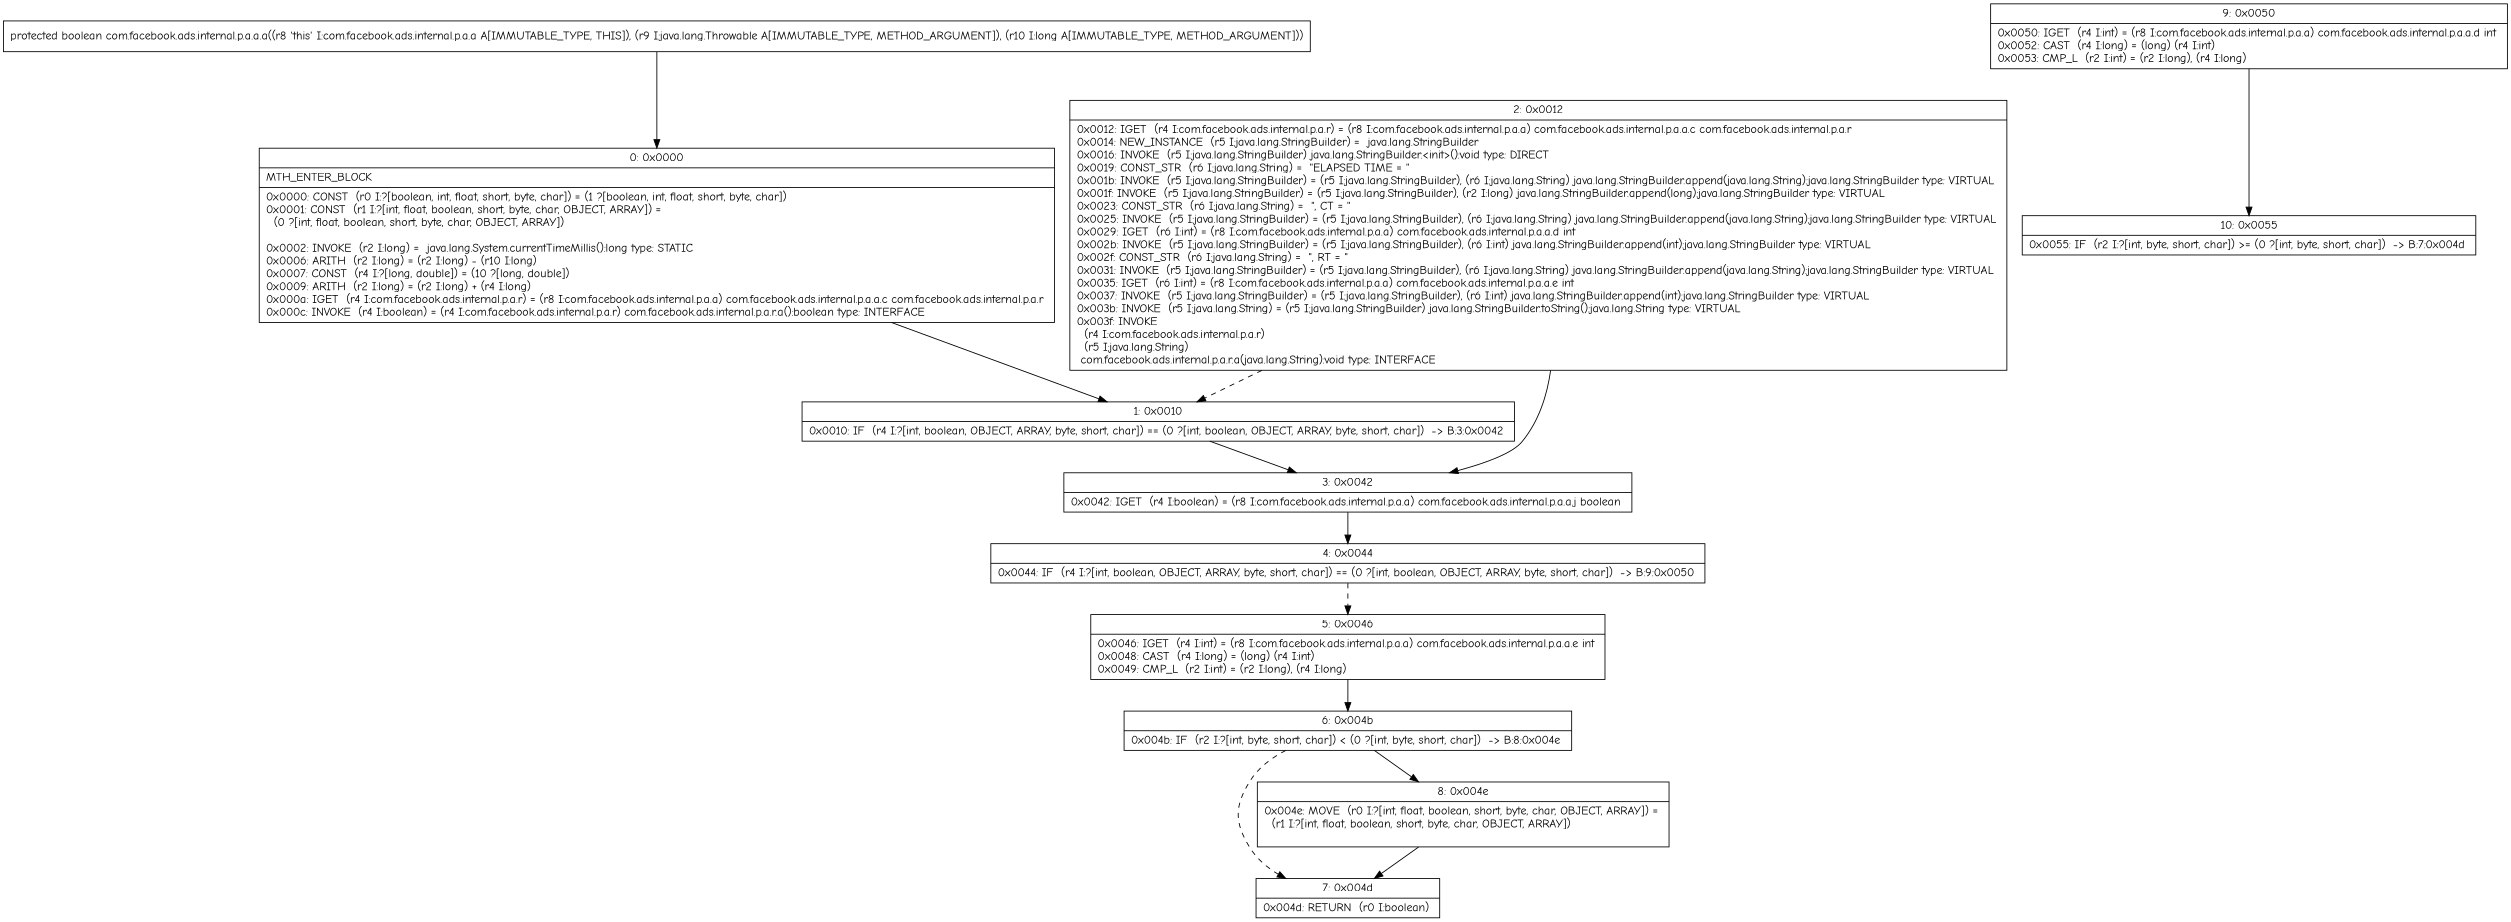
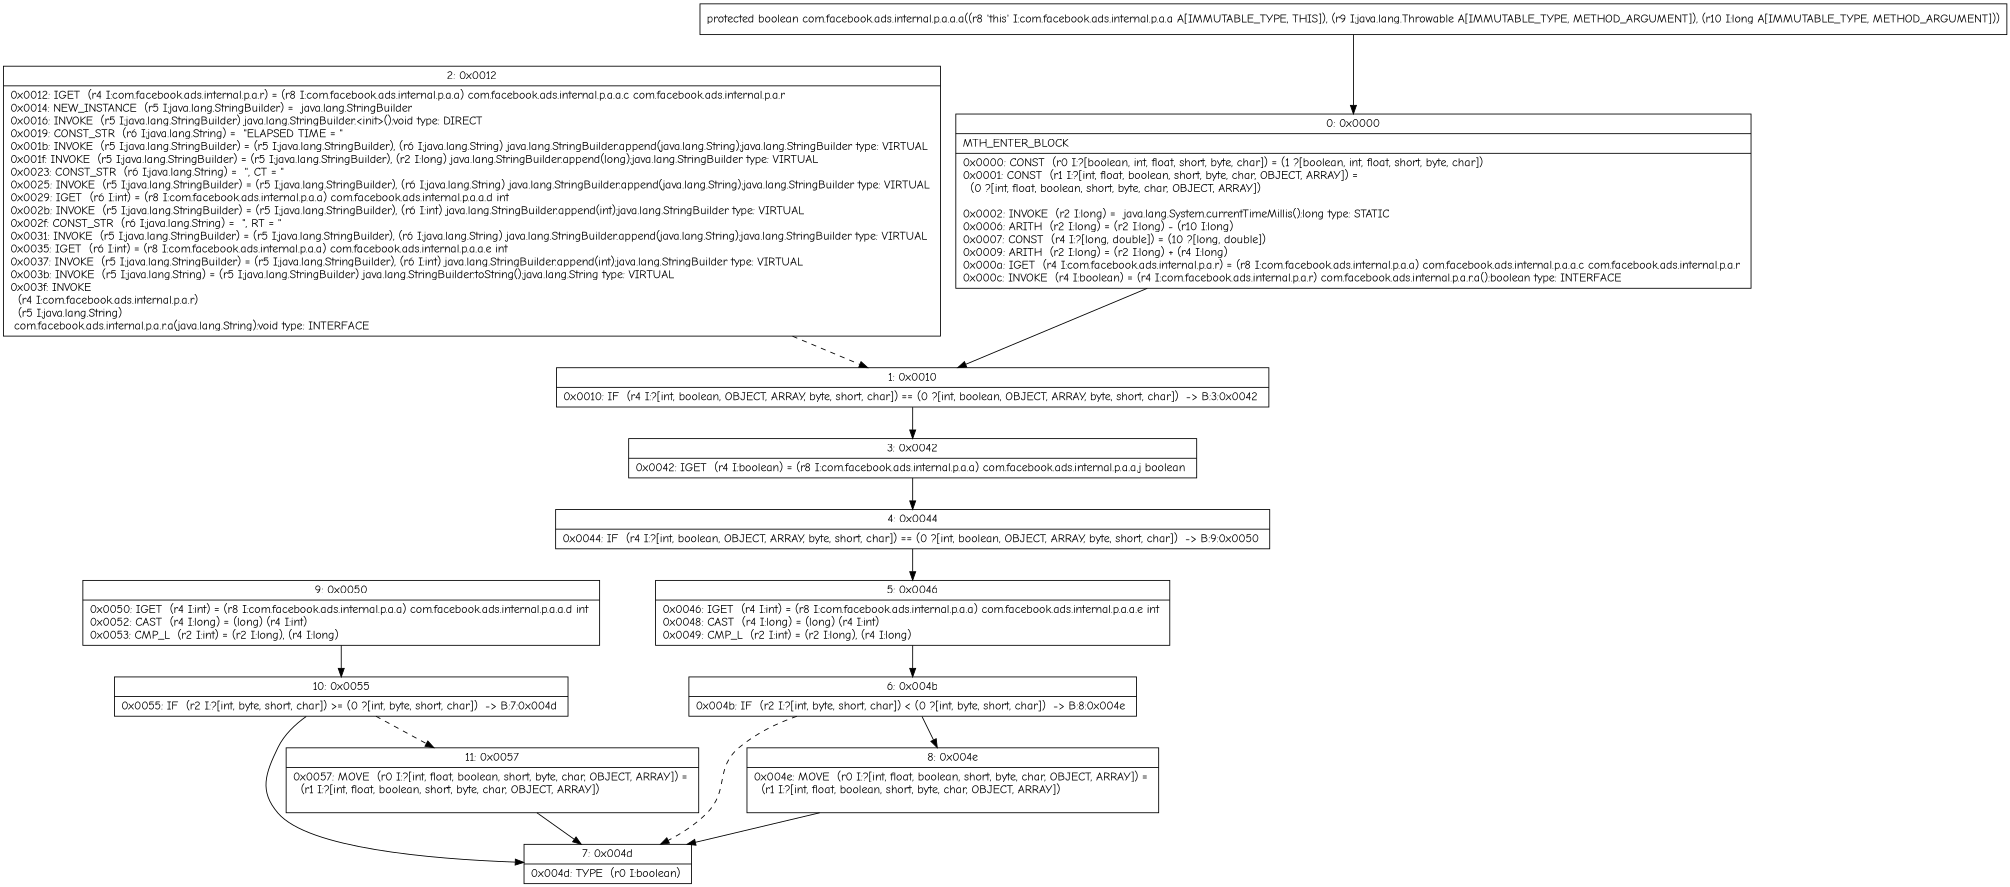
(1524, 439) -> none
(1348, 594) -> (913, 560)
none -> (492, 780)
none -> (337, 841)
(1348, 908) -> (608, 873)
